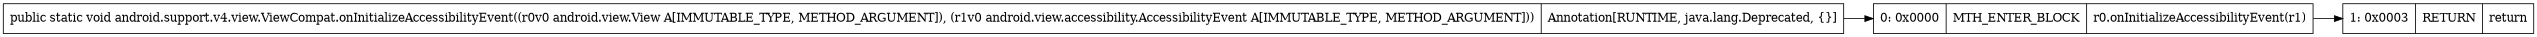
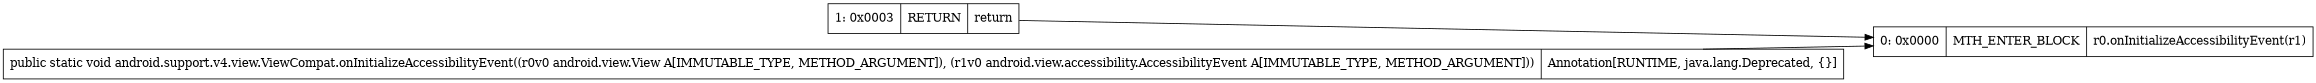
(2324, 19) -> (1442, 29)
